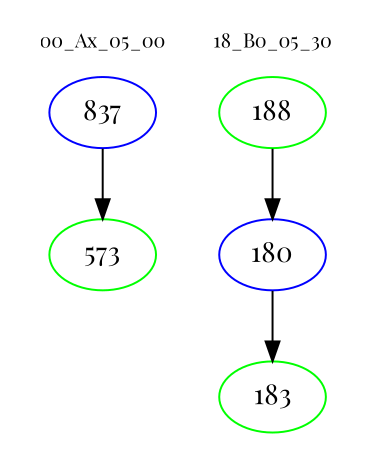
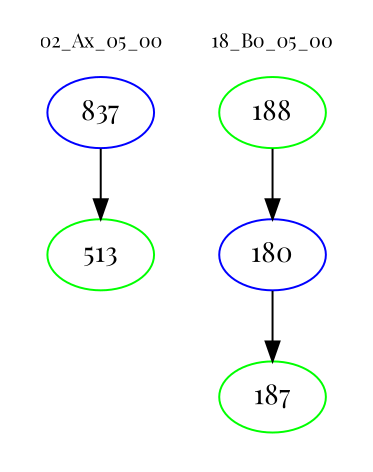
(103, 42) -> (102, 42)
(274, 42) -> (273, 42)
(103, 255) -> (101, 255)
(273, 397) -> (273, 397)
